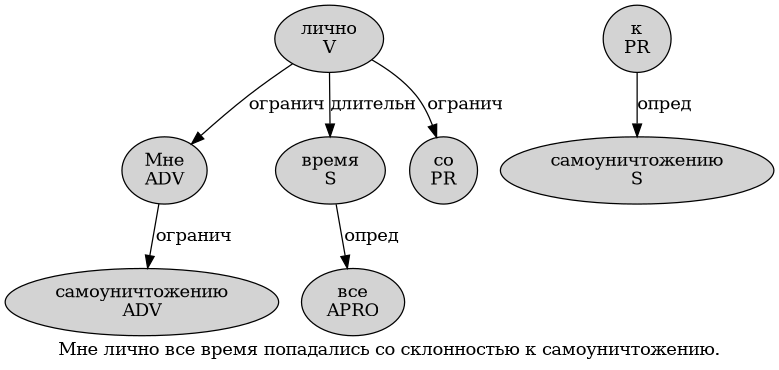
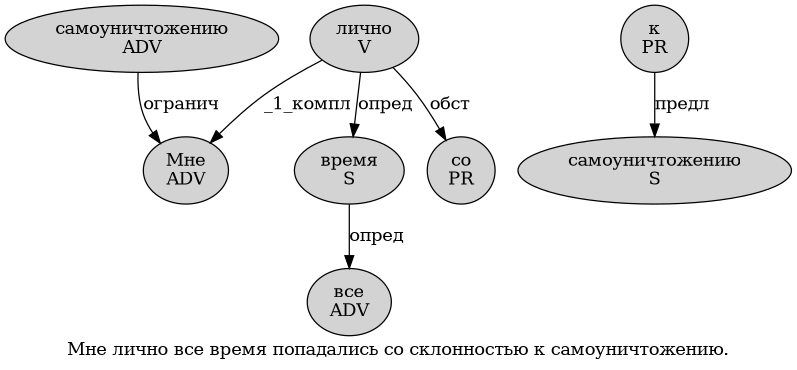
(287, 105) -> (308, 105)
(373, 105) -> (385, 105)
(466, 105) -> (450, 105)
(664, 105) -> (682, 105)
(154, 230) -> (140, 104)
(353, 302) -> (349, 302)
